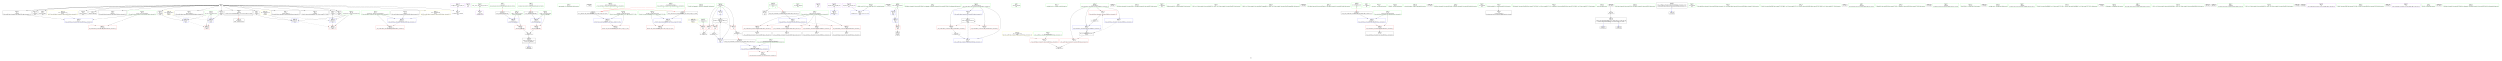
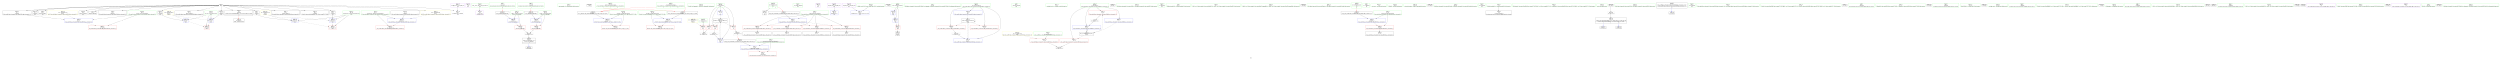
(339, 13) -> none
